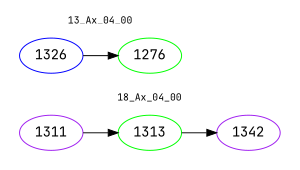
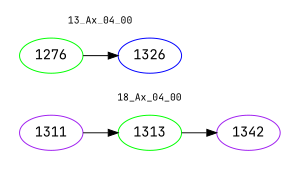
(96, 56) -> (96, 56)
